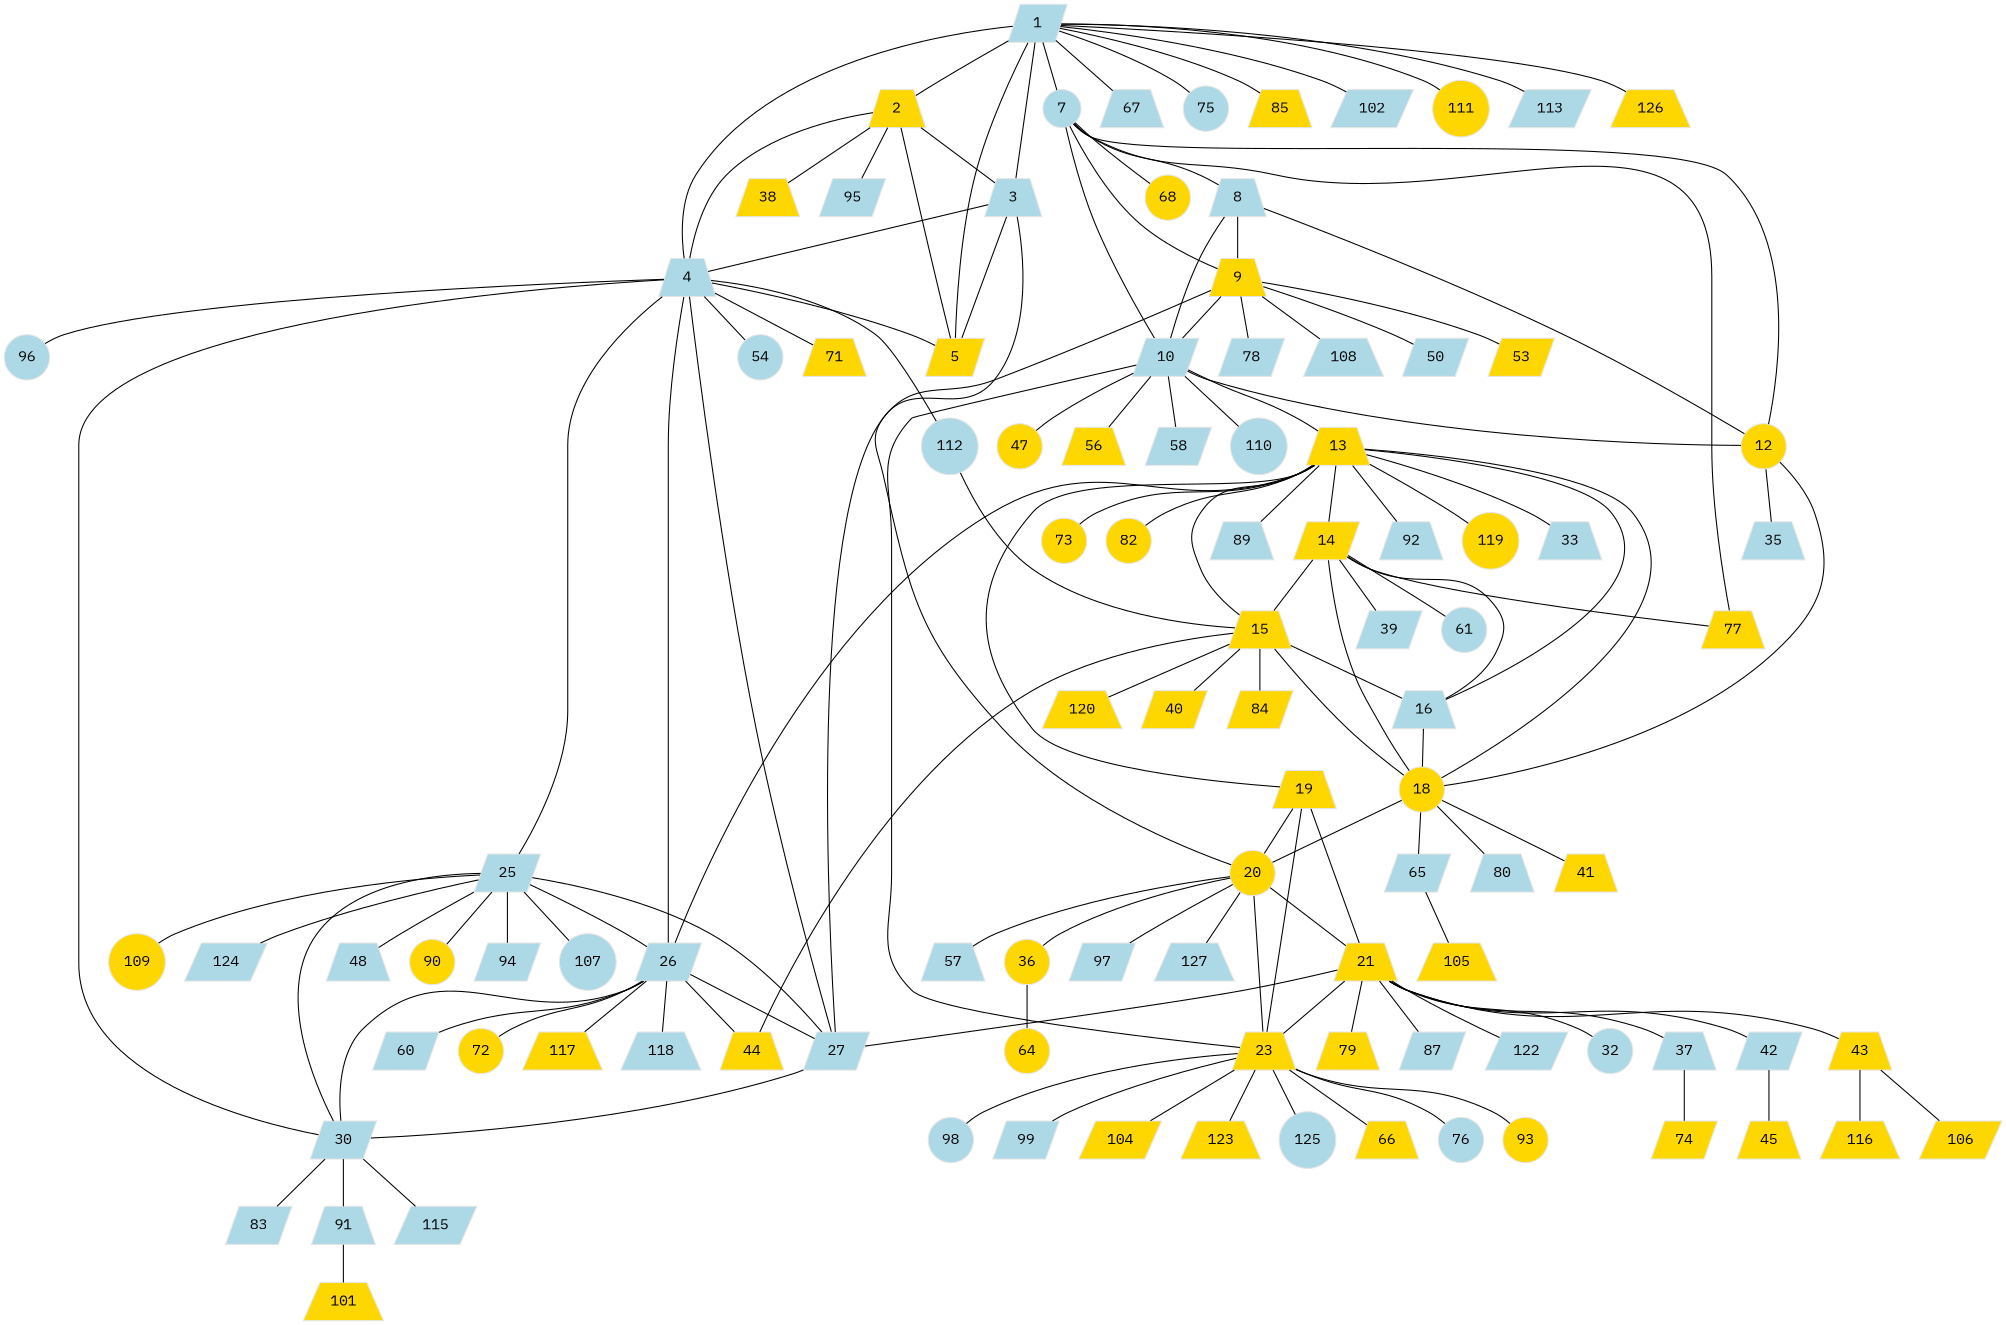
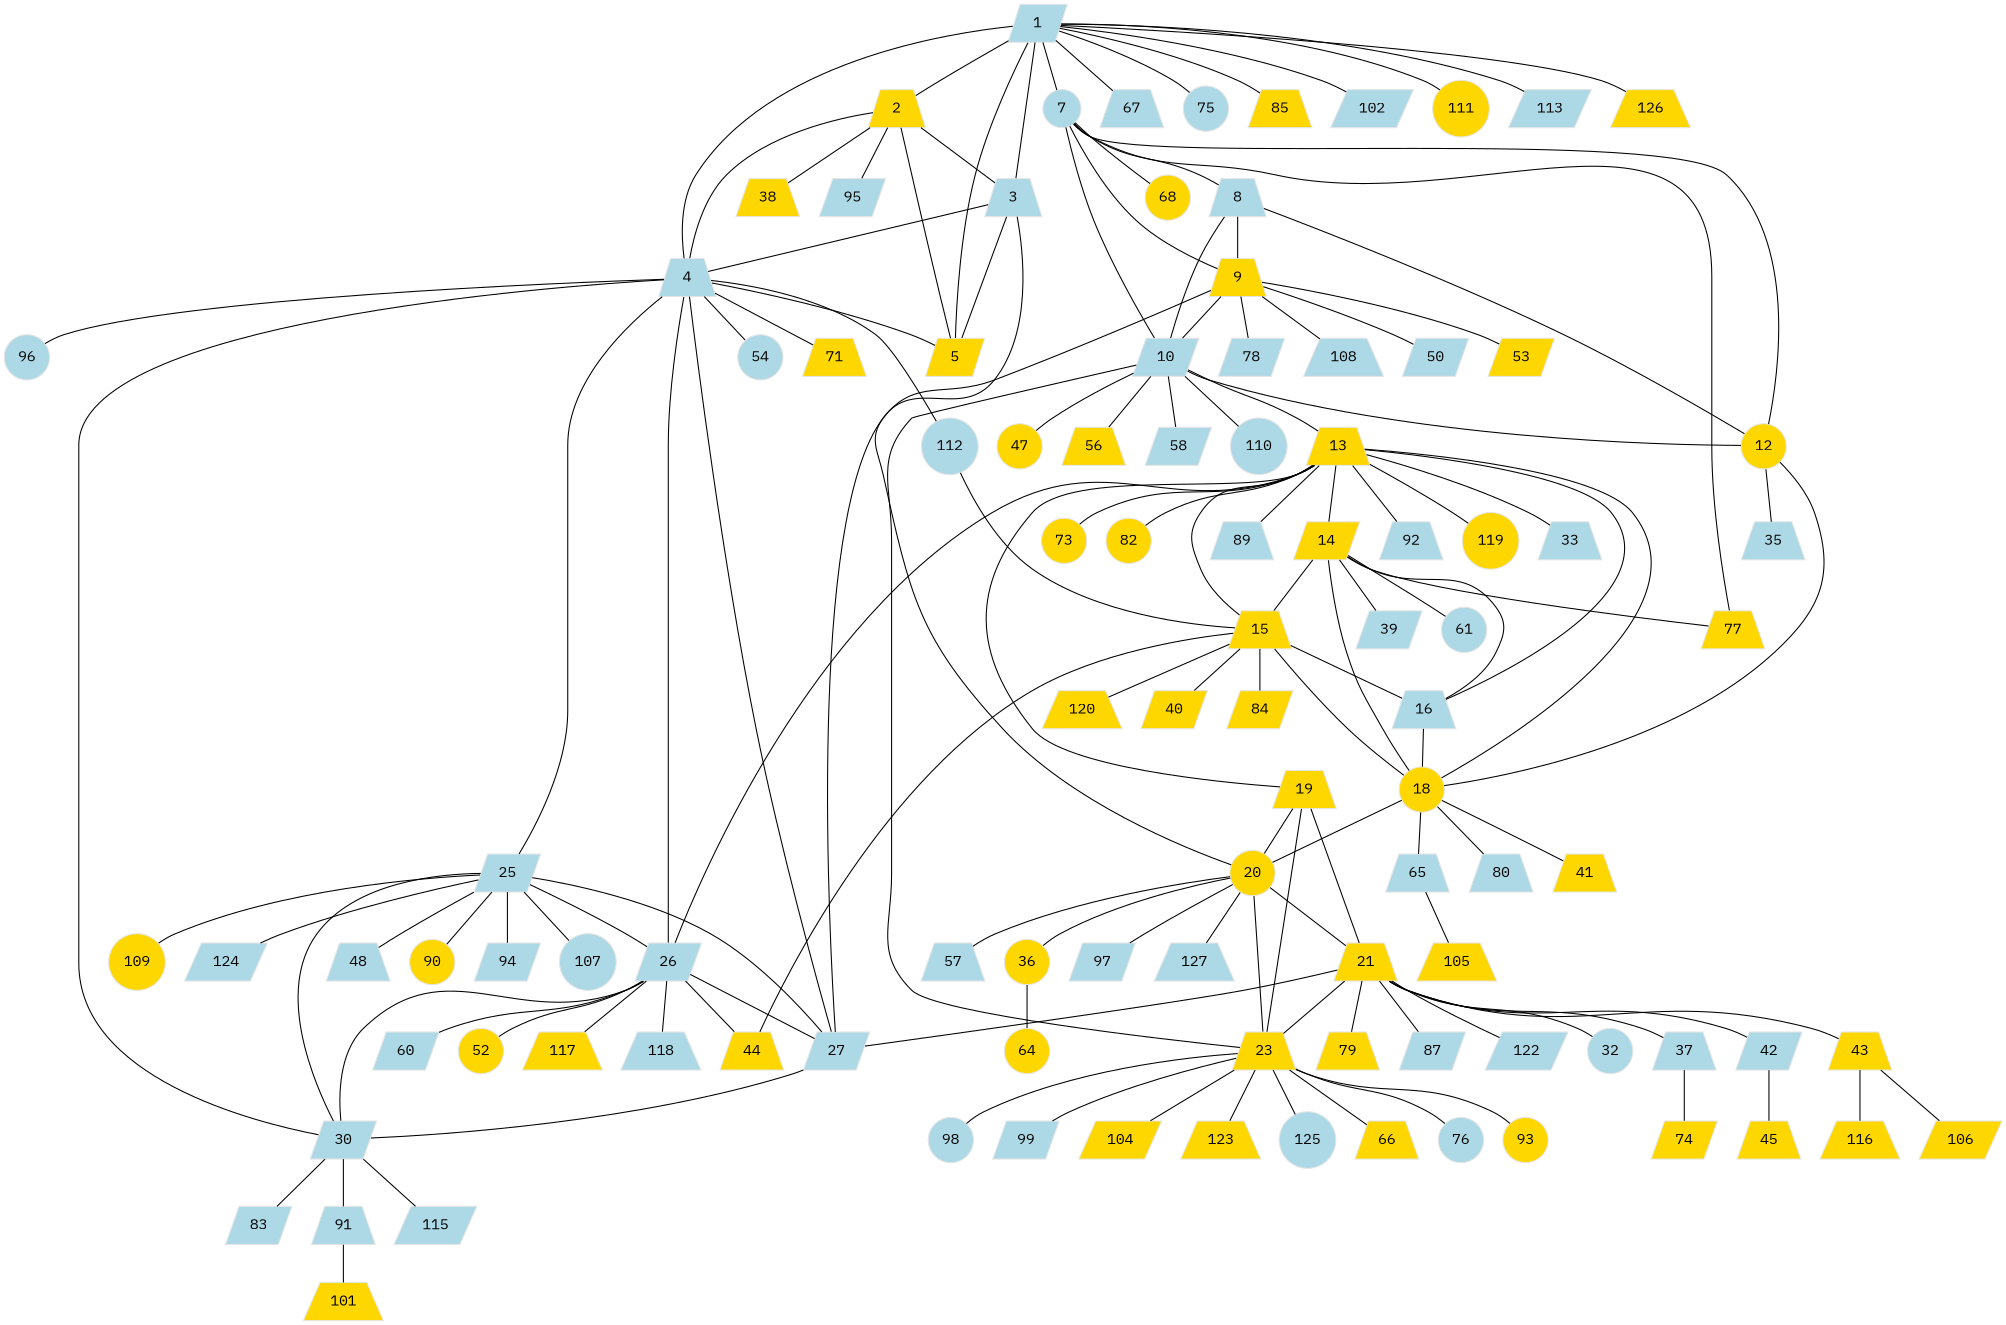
(1418, 873) -> (1418, 873)
(481, 1051) -> (481, 1051)
